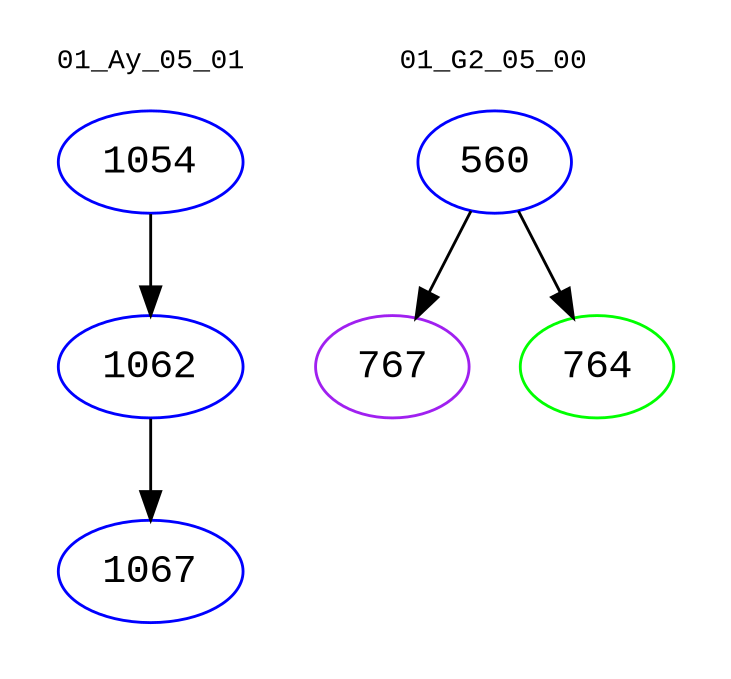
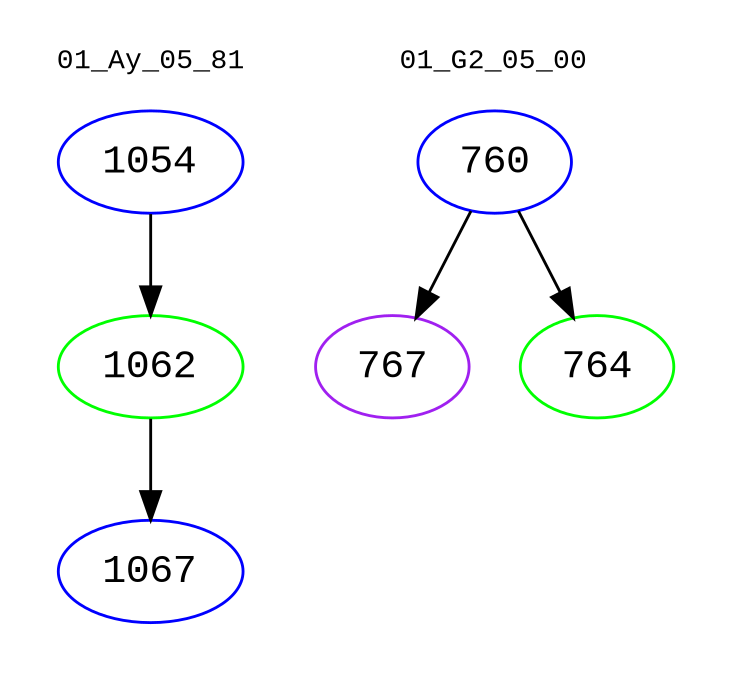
(152, 61) -> (152, 61)
(495, 162) -> (495, 162)
(151, 367) -> (151, 367)
